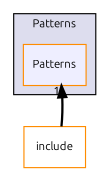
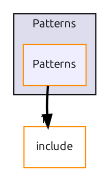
(62, 112) -> (47, 102)
